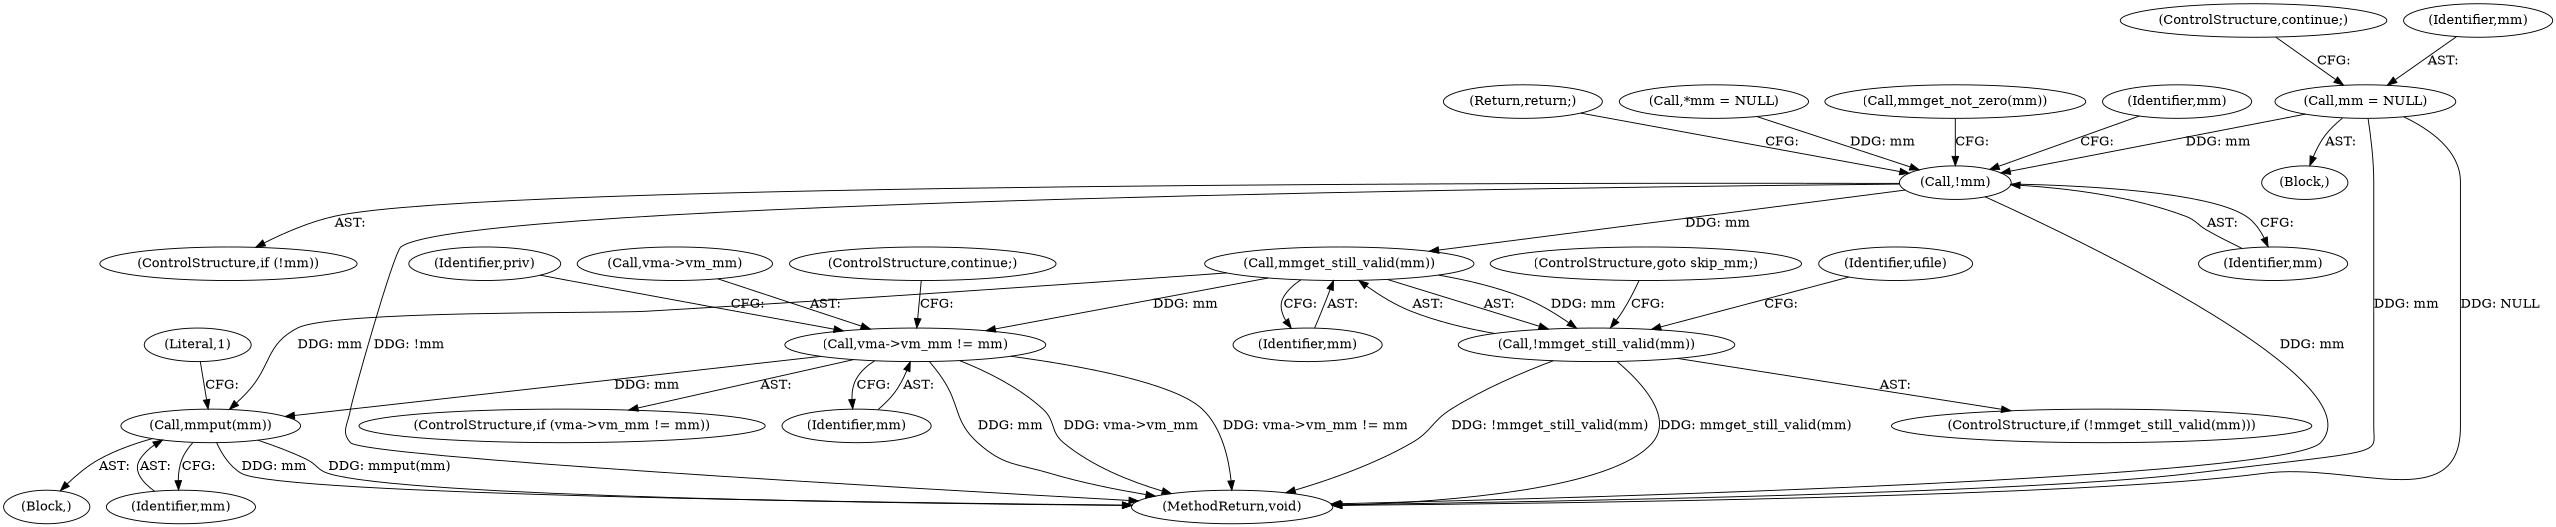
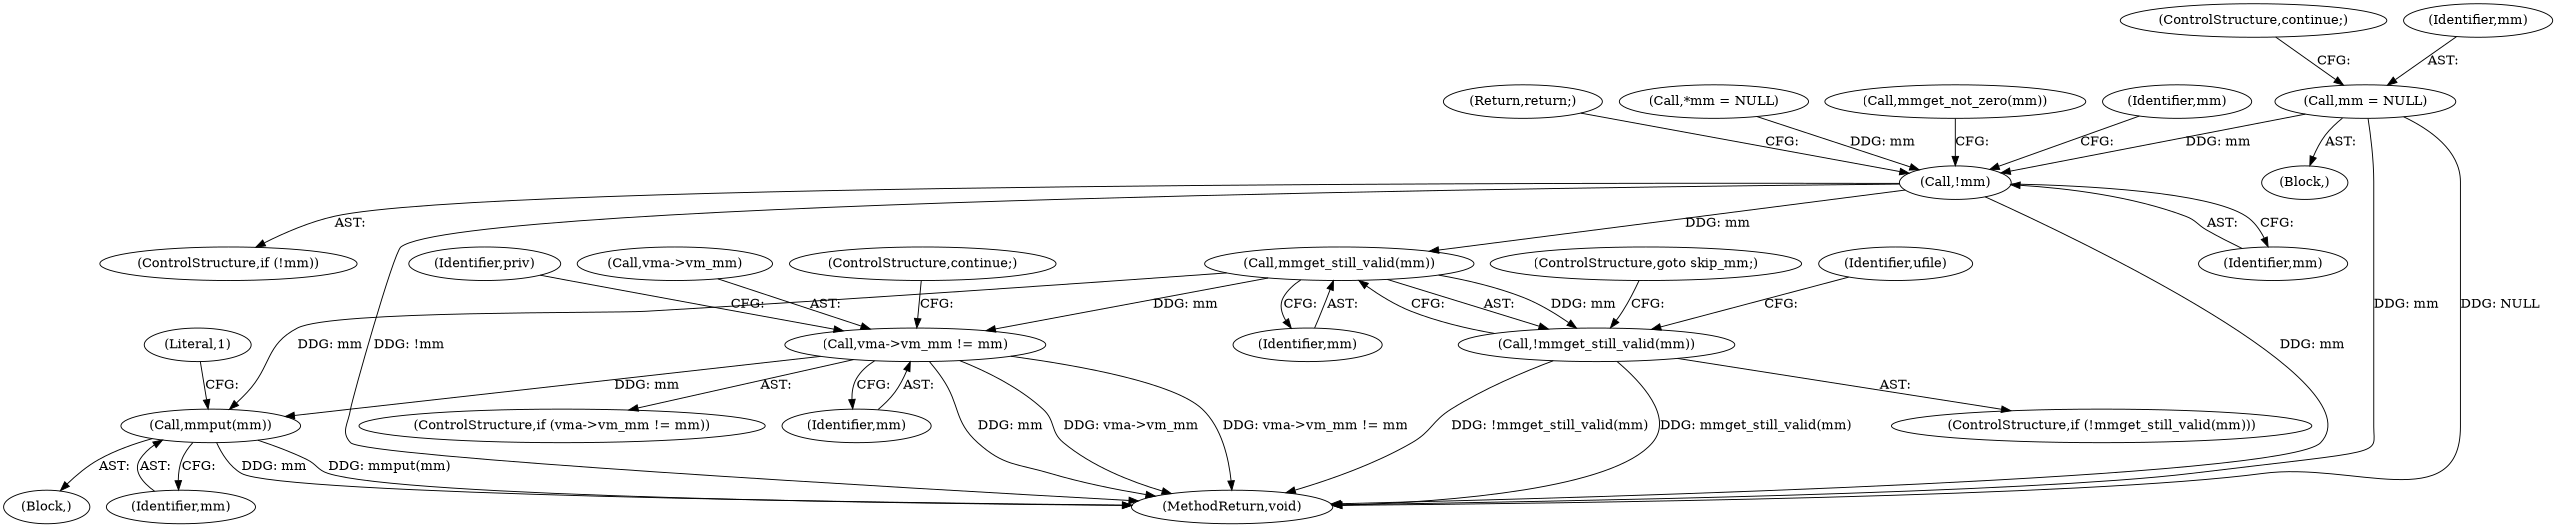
(1430, 304) -> (1430, 304)
